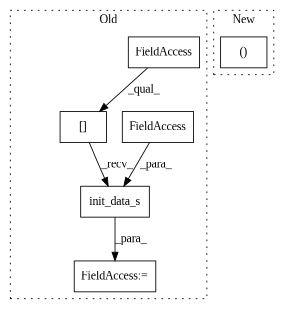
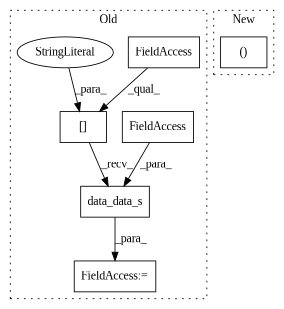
none -> (65, 52)
(115, 202) -> (115, 202)
